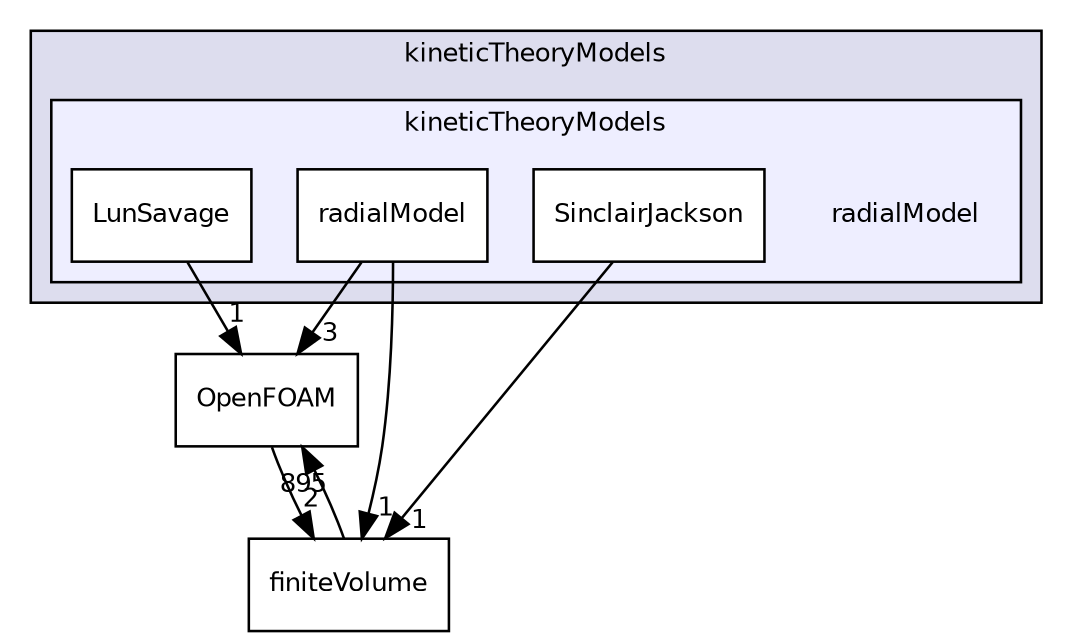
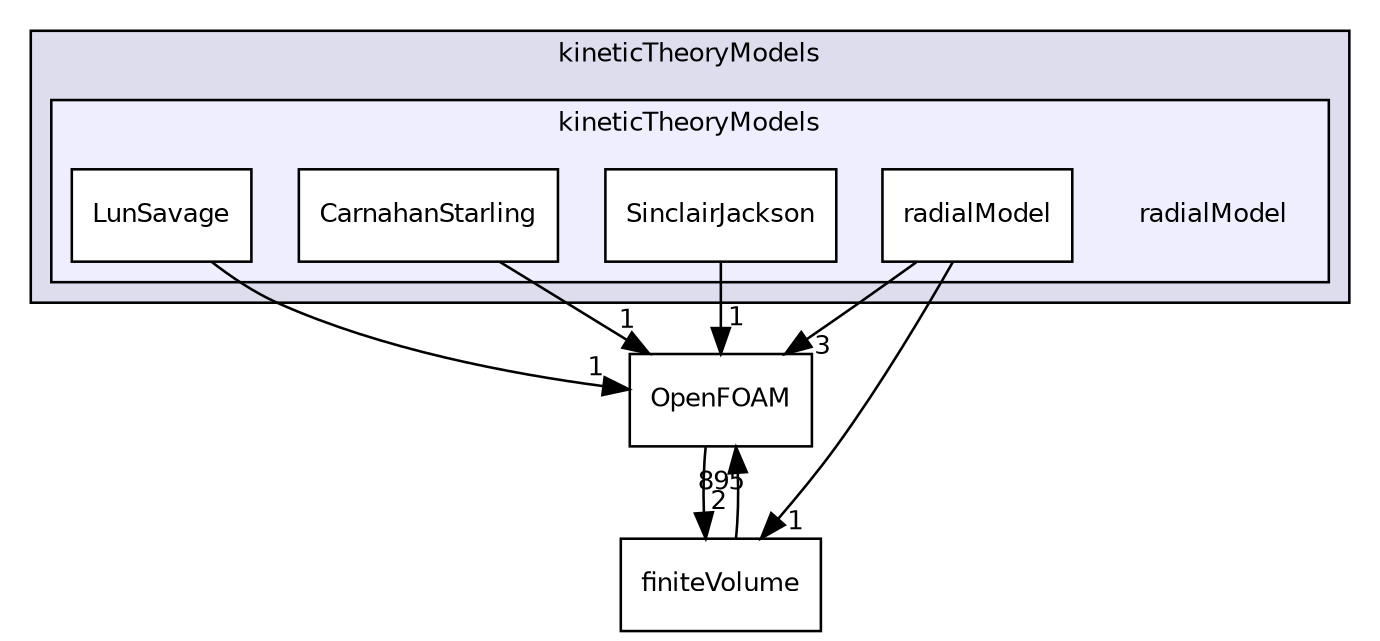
none -> (428, 215)
(507, 390) -> (721, 295)
